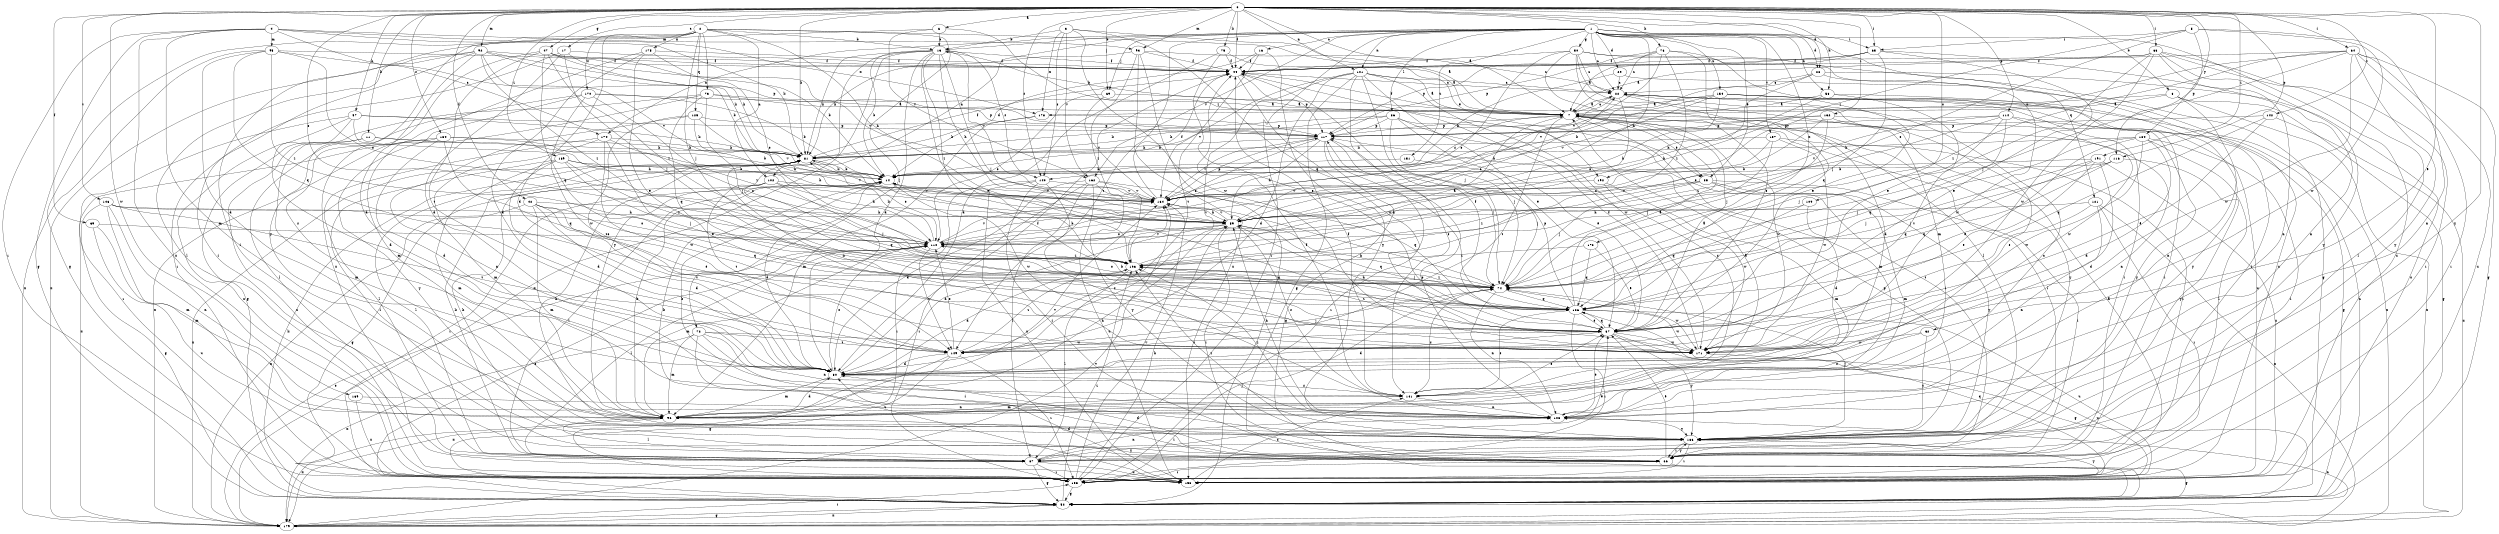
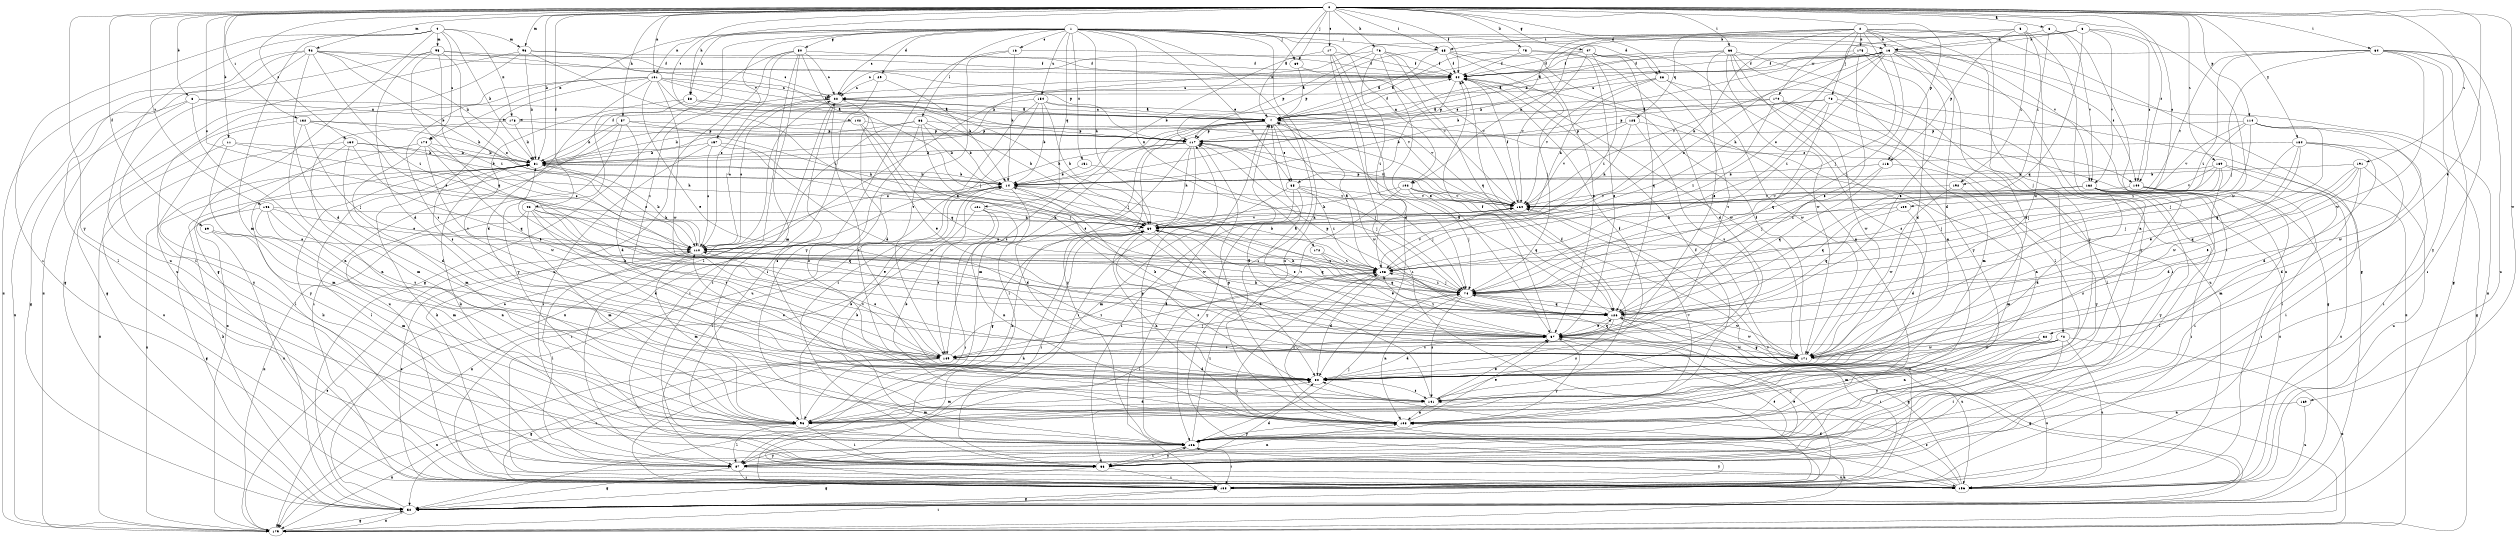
(999, 115) -> (1013, 121)
(1015, 155) -> none
